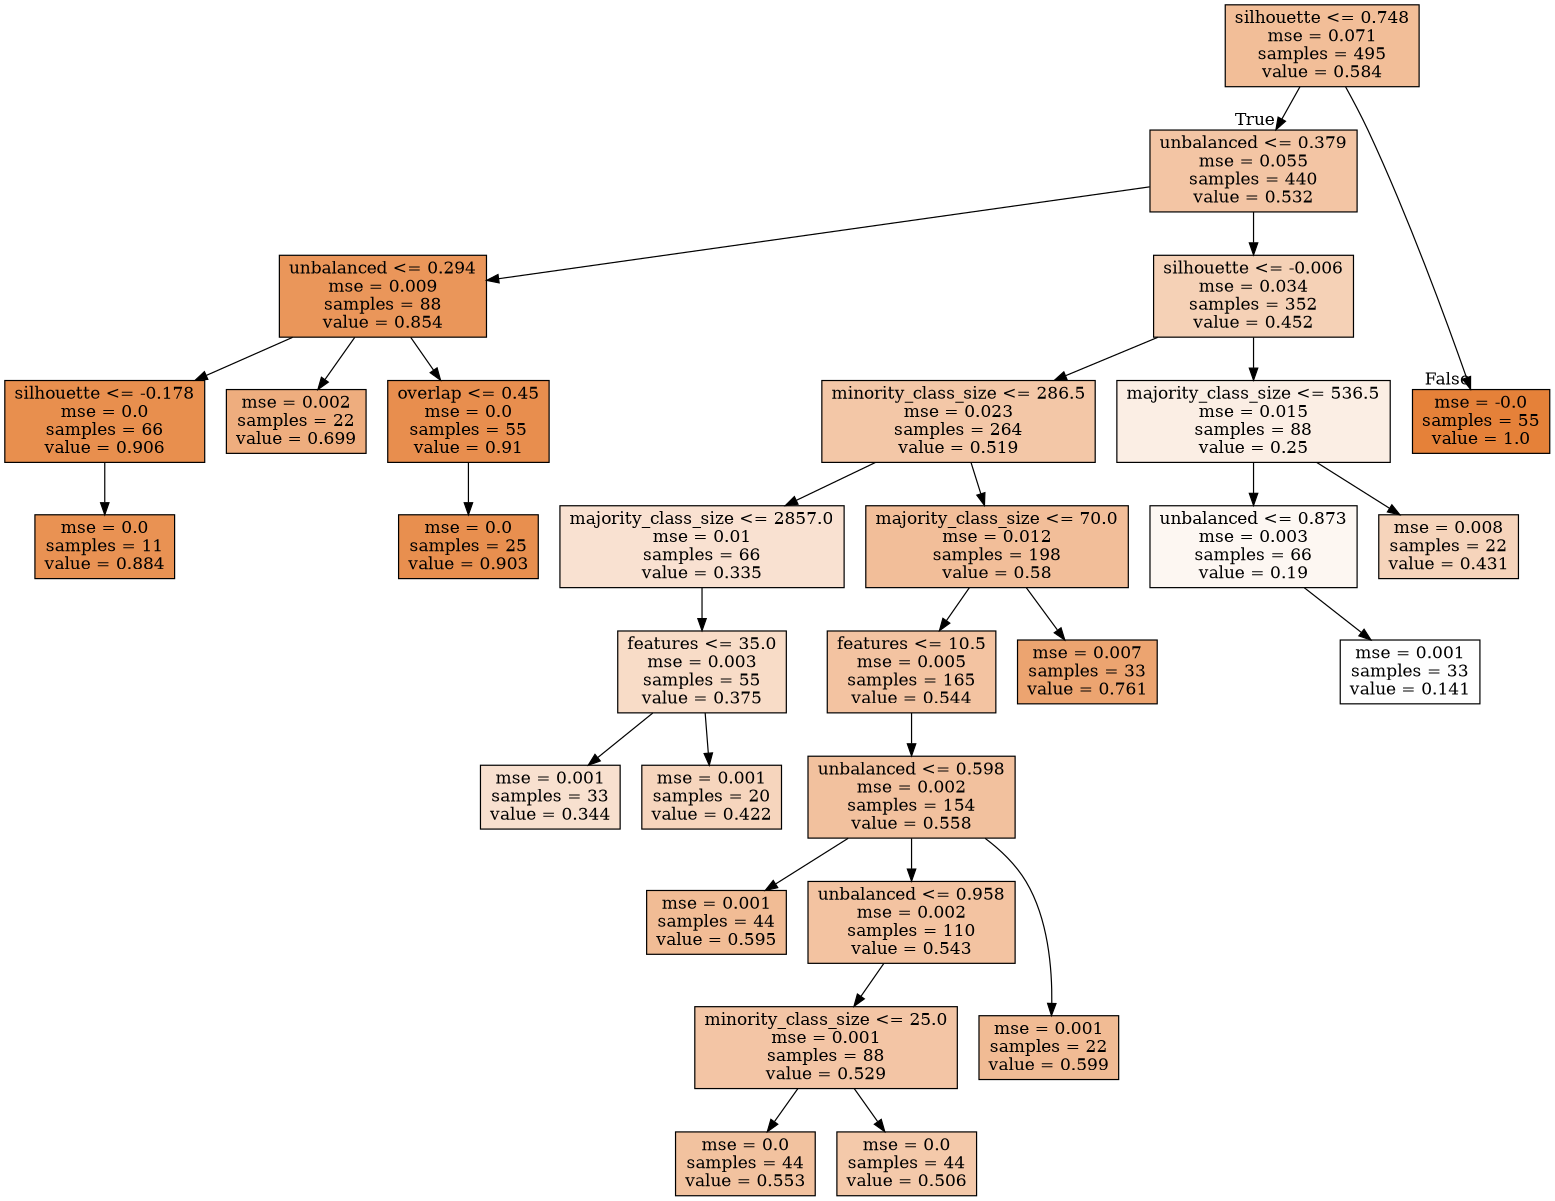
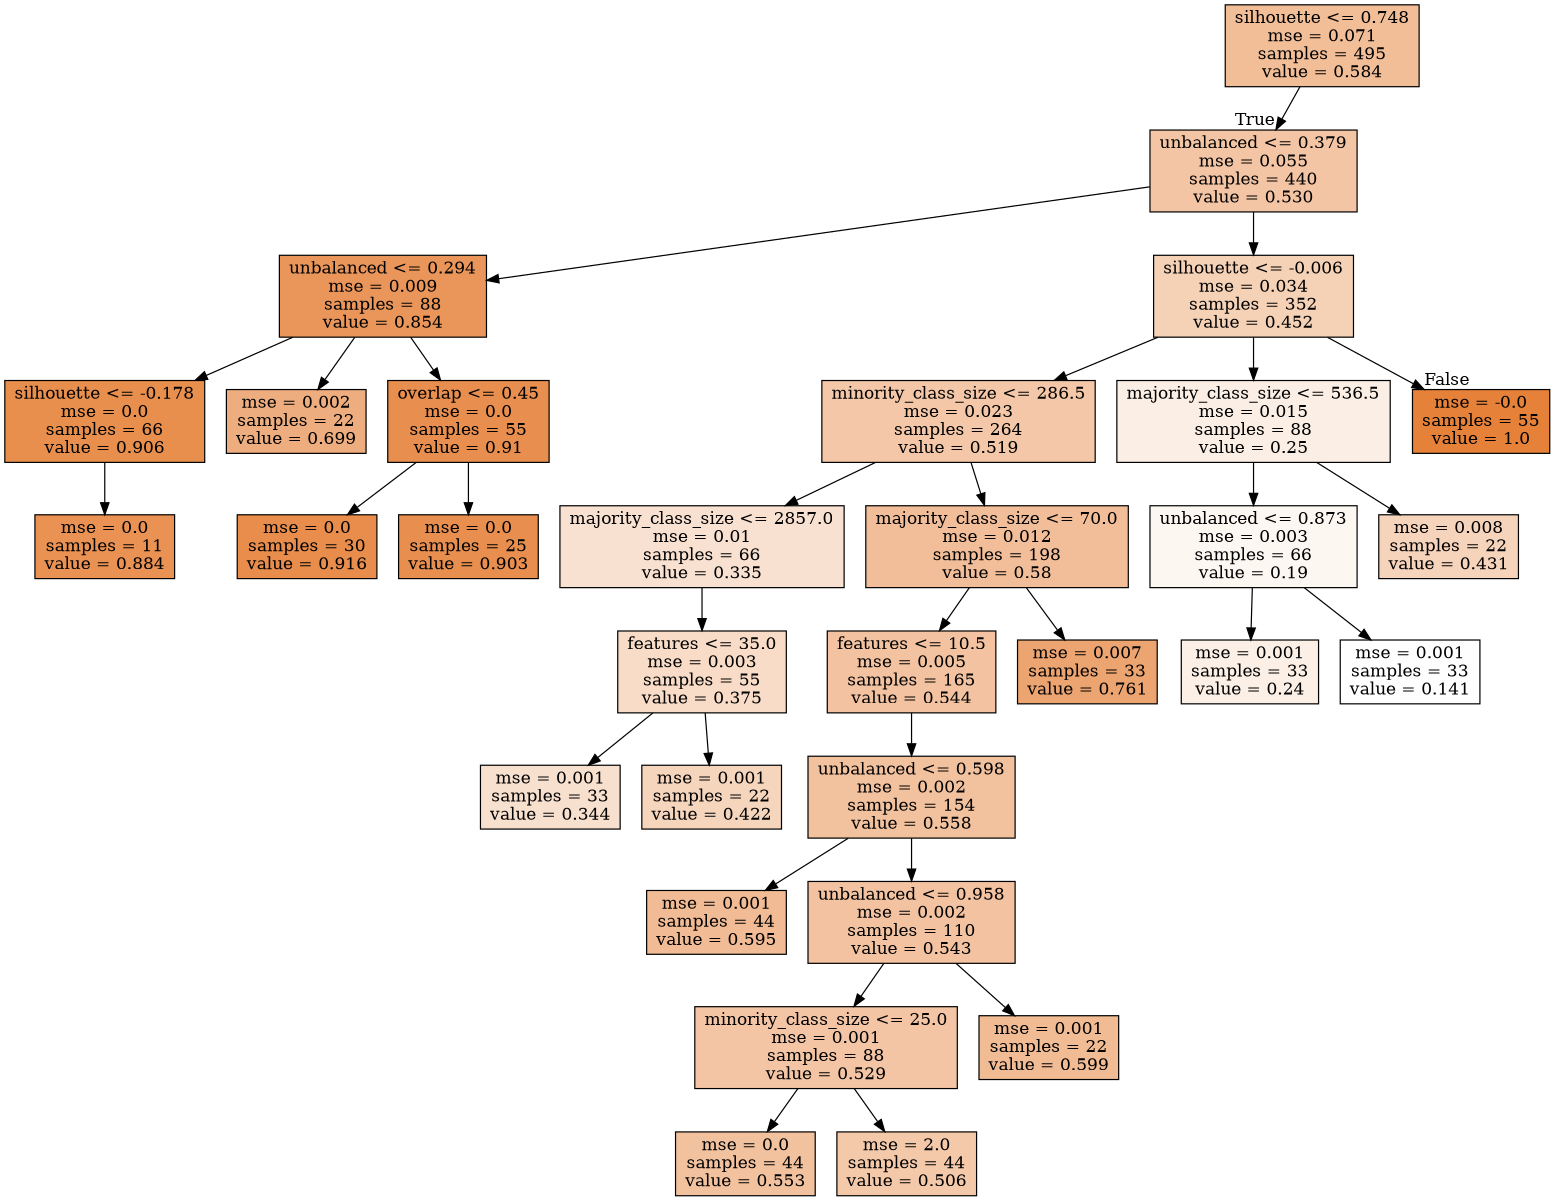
(1254, 171) -> (1254, 171)
(1411, 230) -> (1370, 360)
none -> (307, 547)
none -> (1250, 672)
(712, 797) -> (712, 797)
(1040, 912) -> (981, 986)
(907, 1164) -> (907, 1164)
